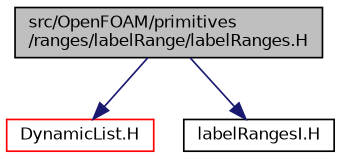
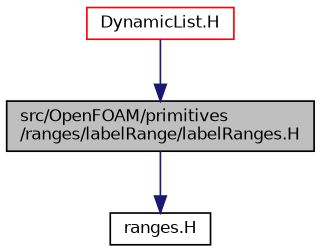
(126, 82) -> (160, 62)
(259, 135) -> (160, 229)
